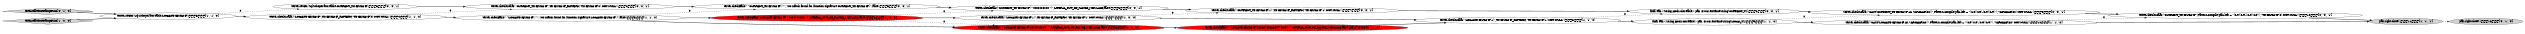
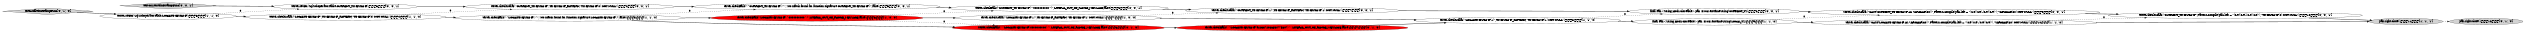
none -> (168, 6)
(48, 21) -> none
